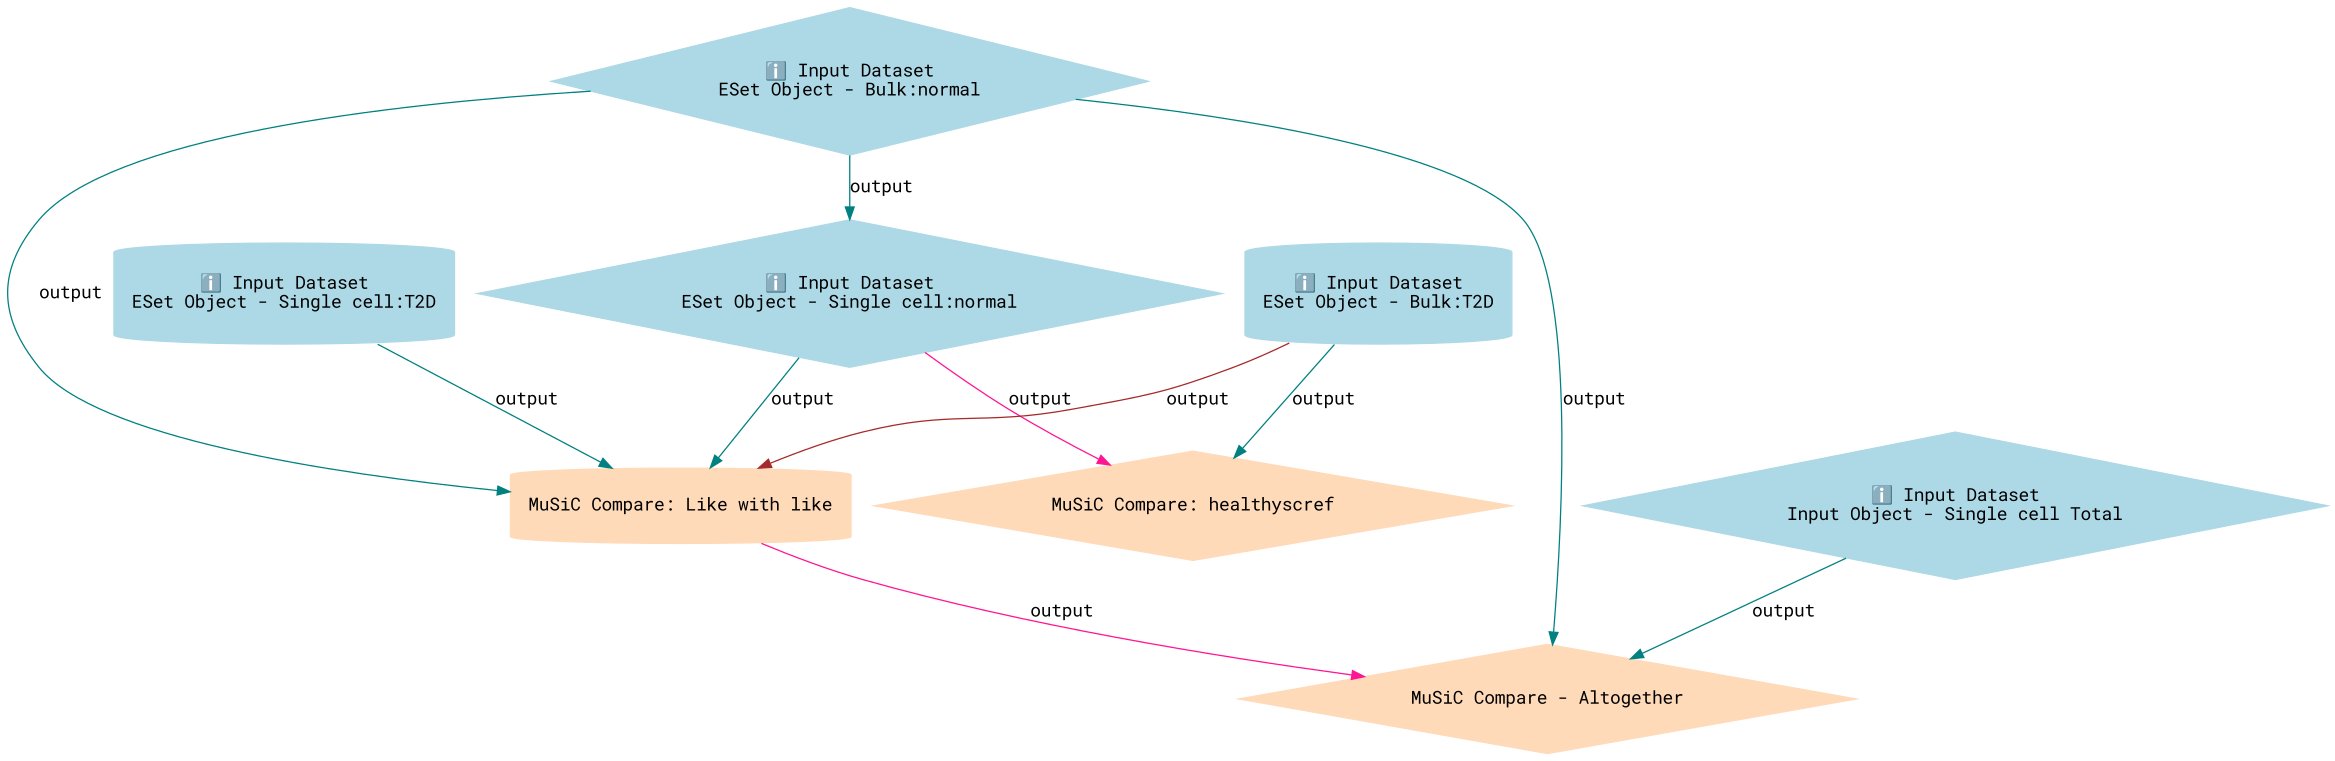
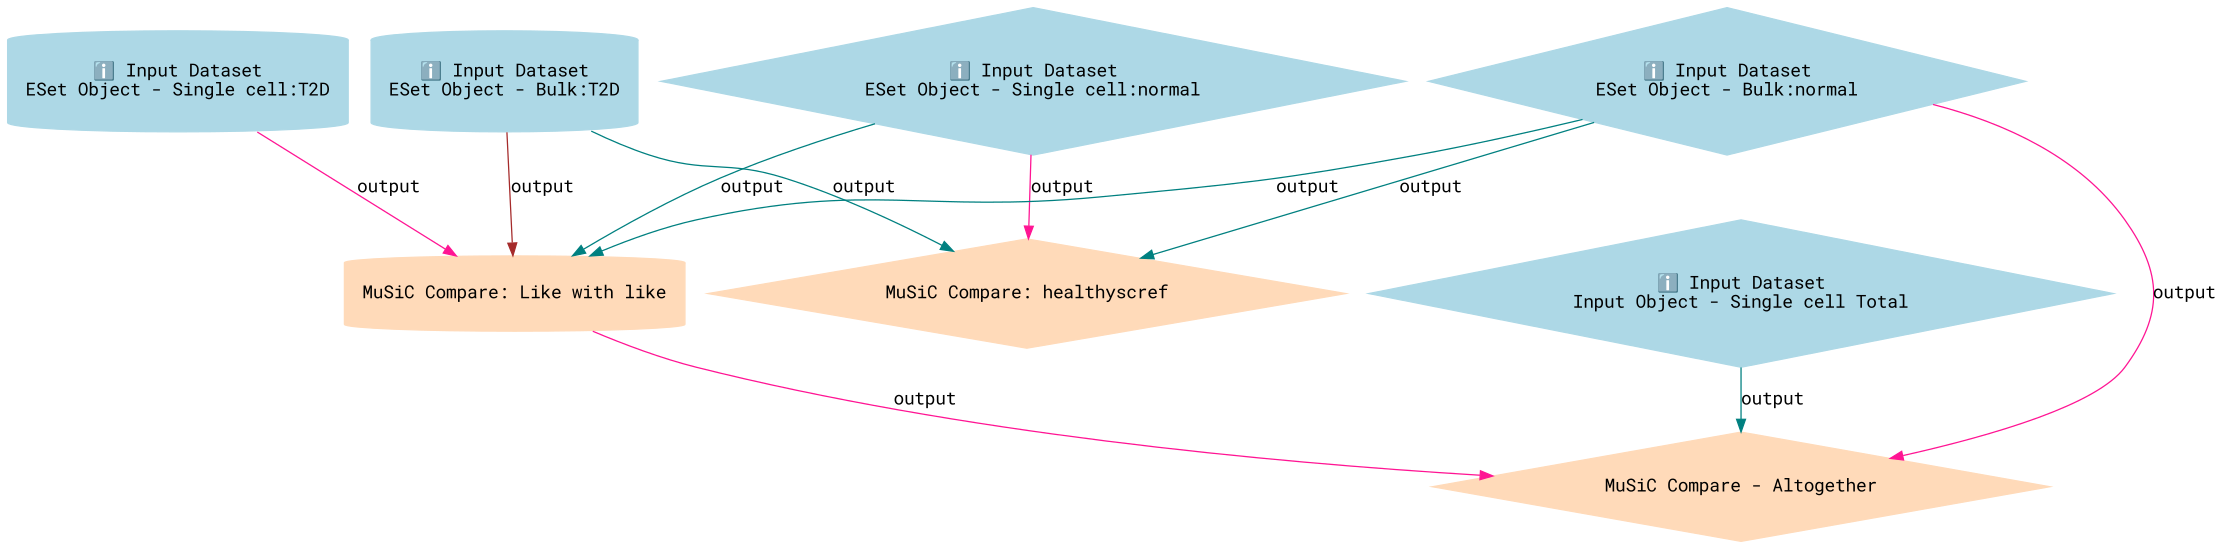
(850, 181) -> (1374, 188)
(1504, 204) -> (2153, 300)
(489, 403) -> (351, 191)
